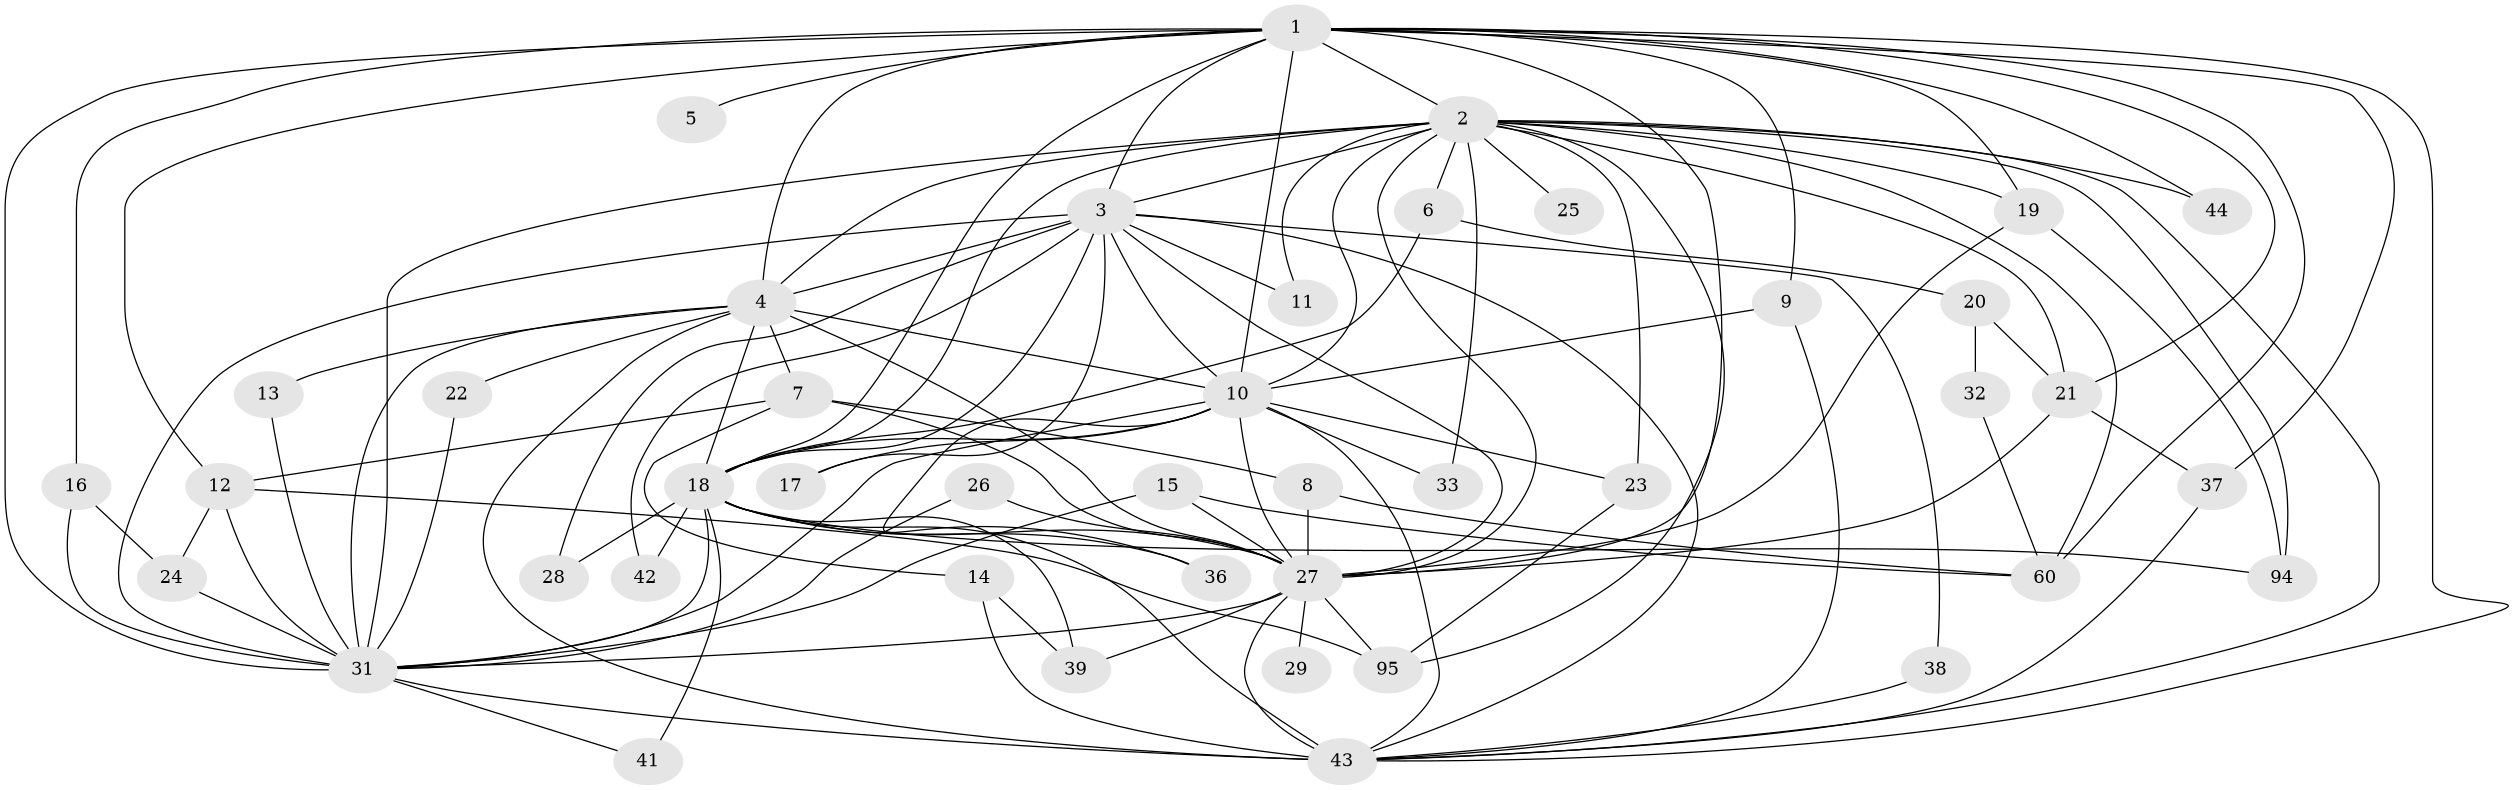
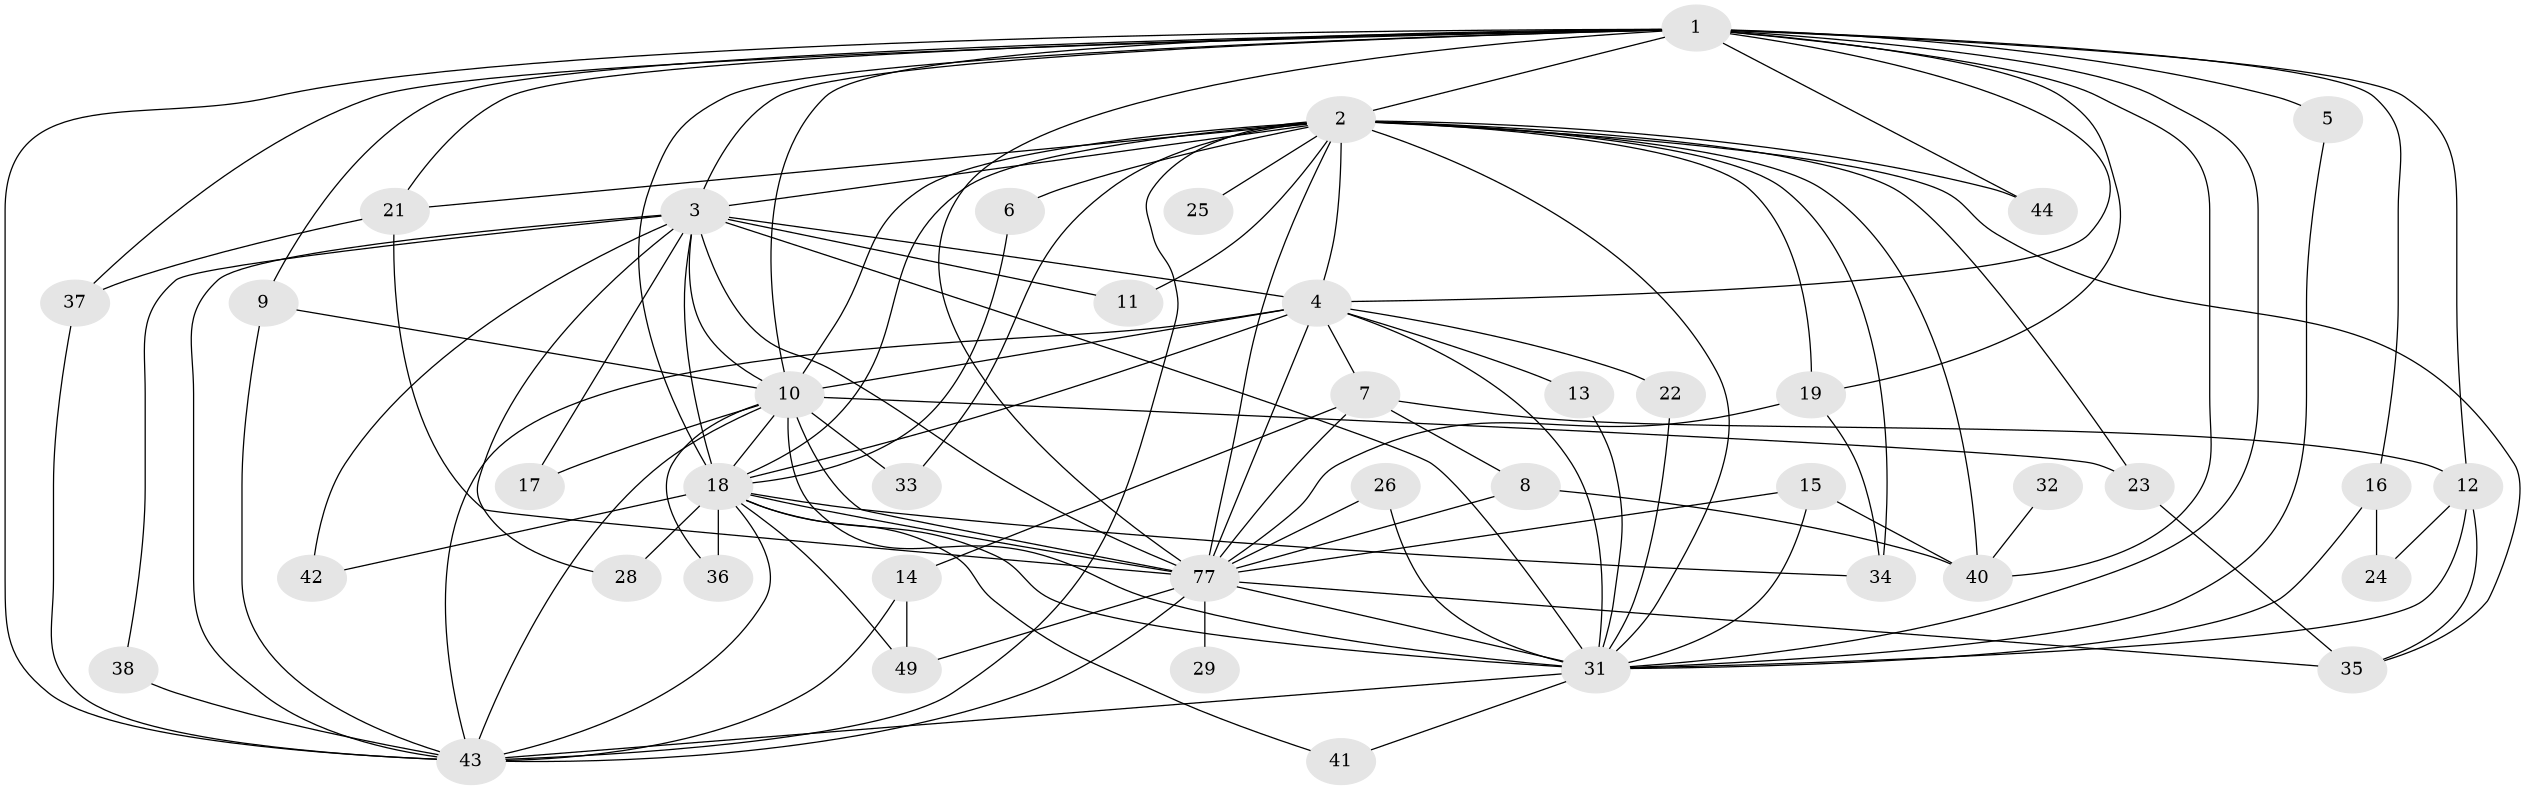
(1975, 303) -> none
(1308, 578) -> (1205, 578)
(2045, 578) -> (1978, 578)
(2282, 578) -> (1881, 578)
(267, 624) -> (2160, 608)
(1076, 670) -> (907, 670)
(1388, 670) -> (2352, 670)
